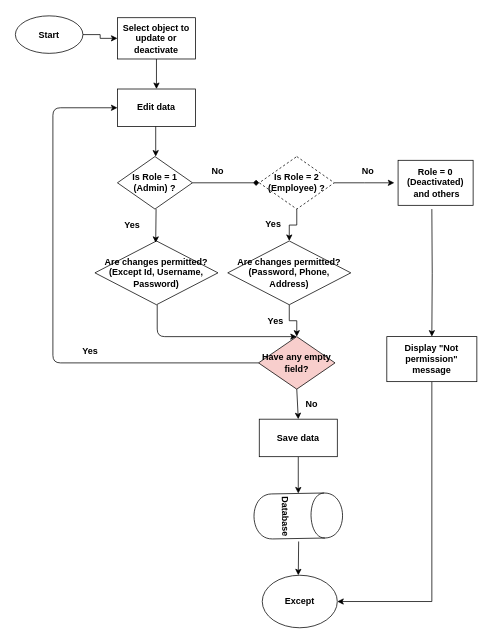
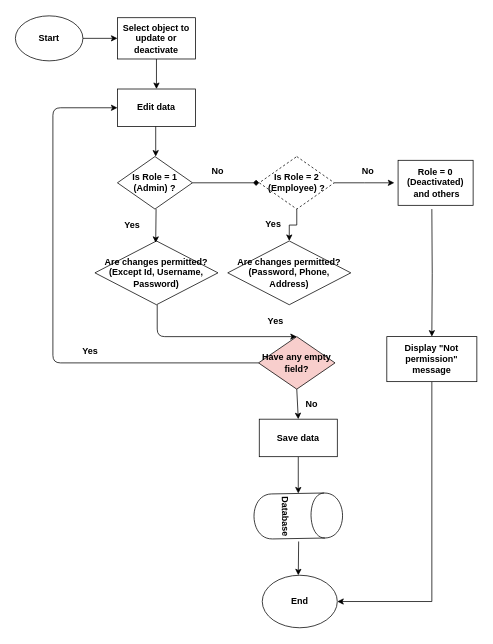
(49, 35) -> (49, 38)
(290, 320) -> none
(300, 601) -> (300, 601)
